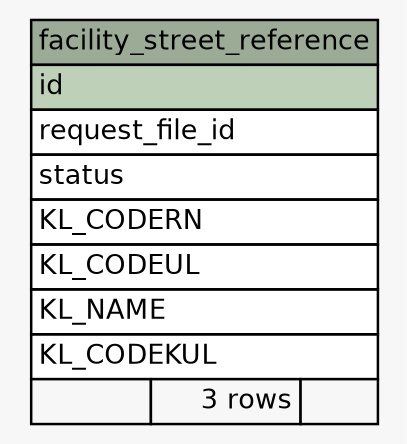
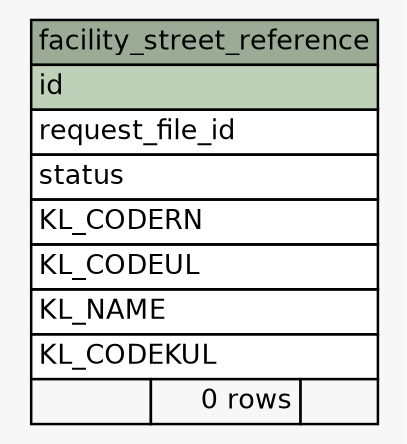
(247, 400) -> (247, 400)
